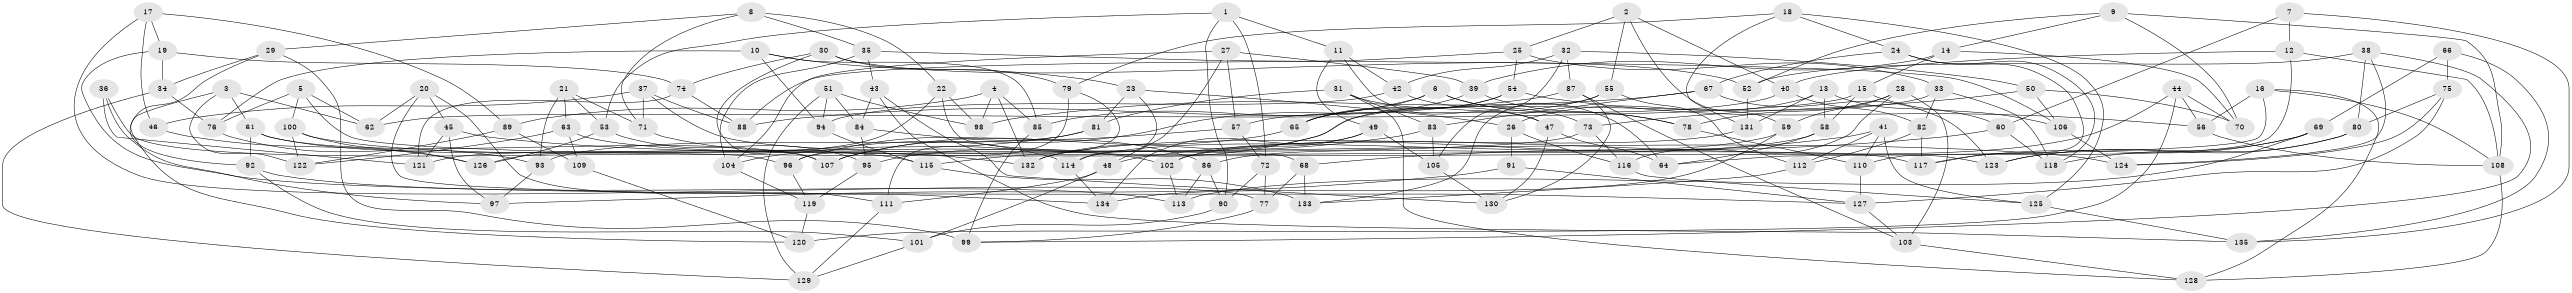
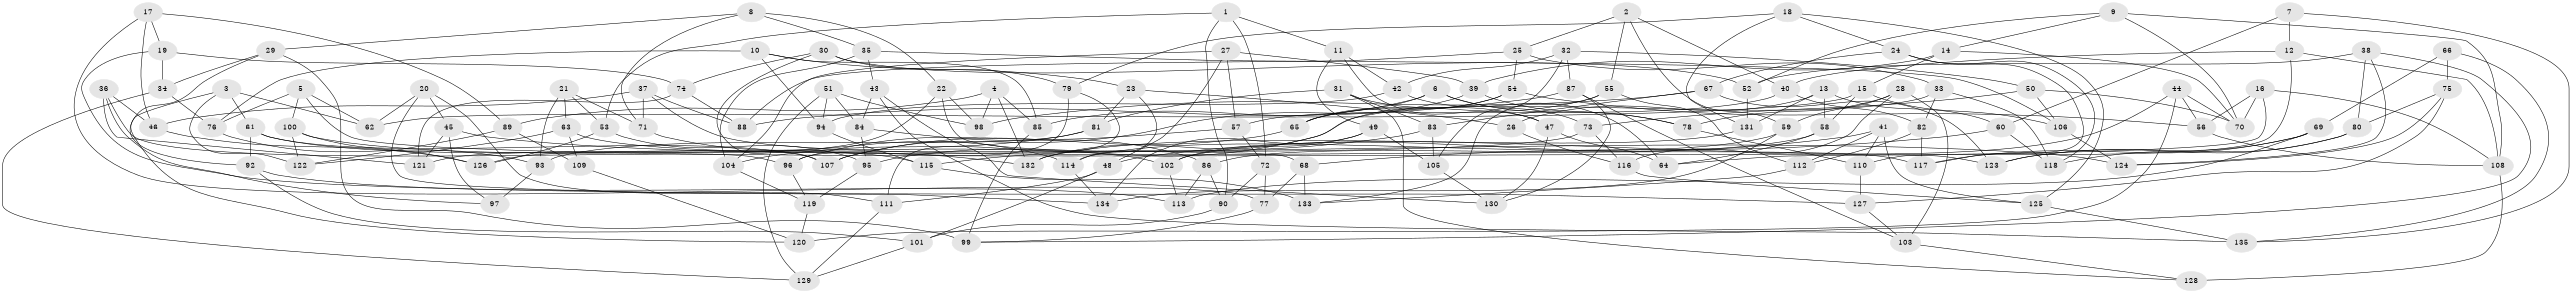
none -> (129, 108)
(1511, 166) -> none
(2353, 181) -> (2250, 108)
